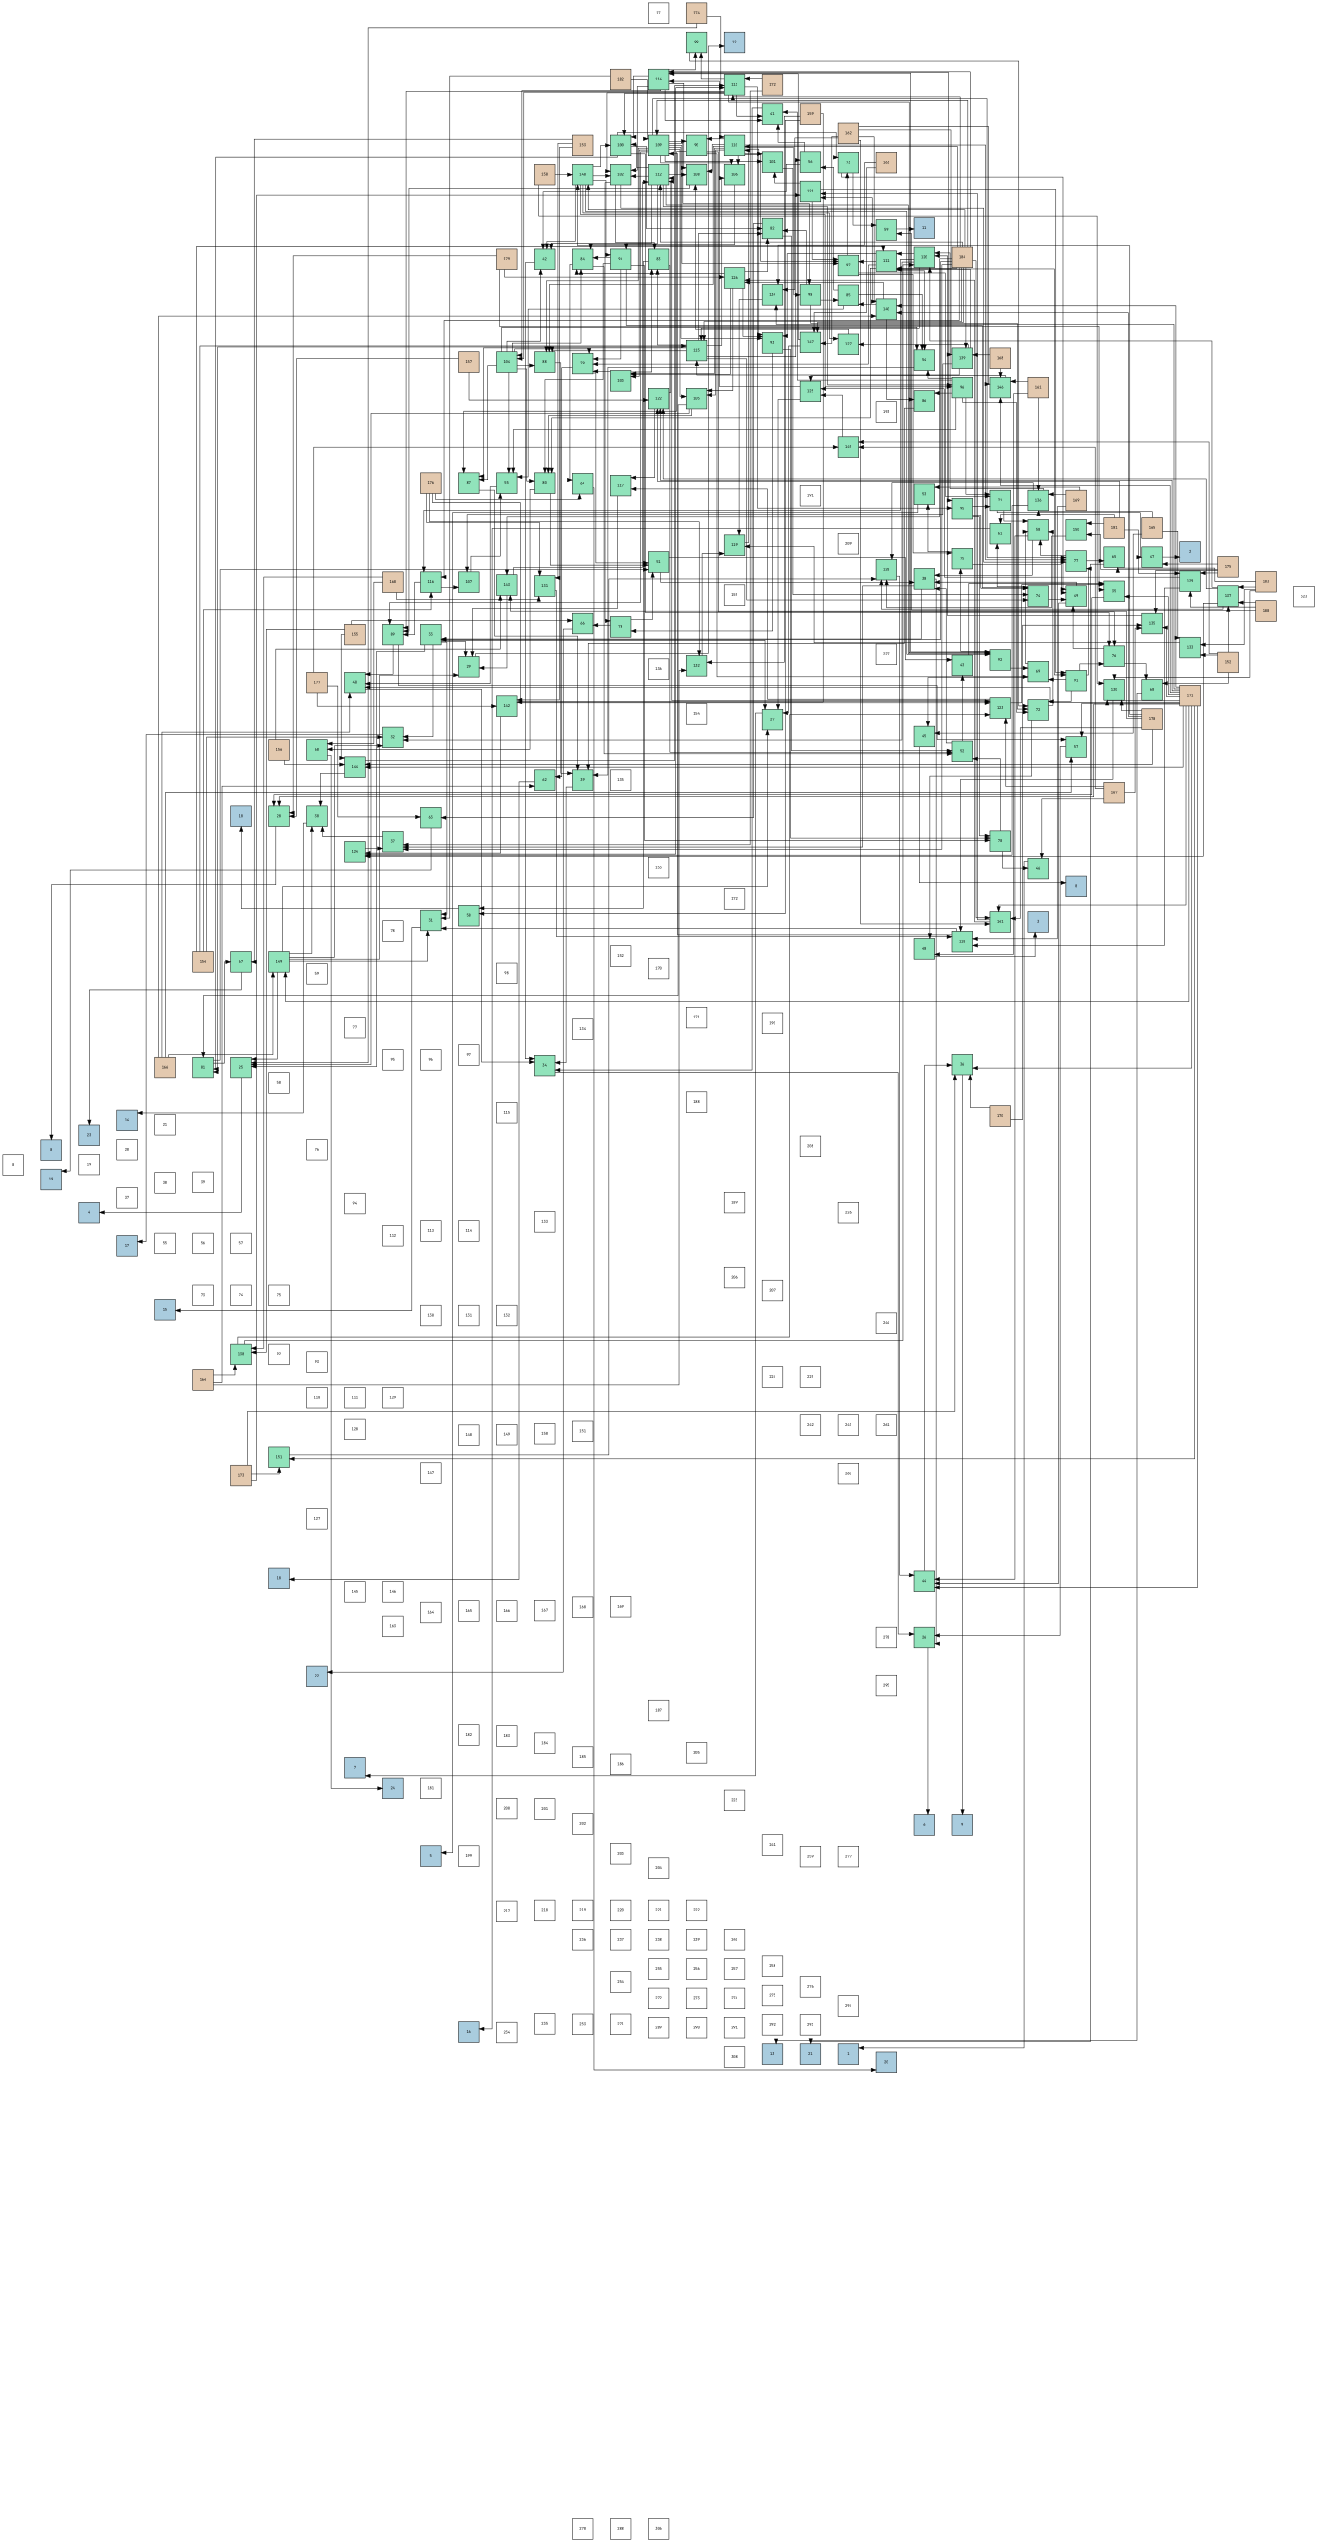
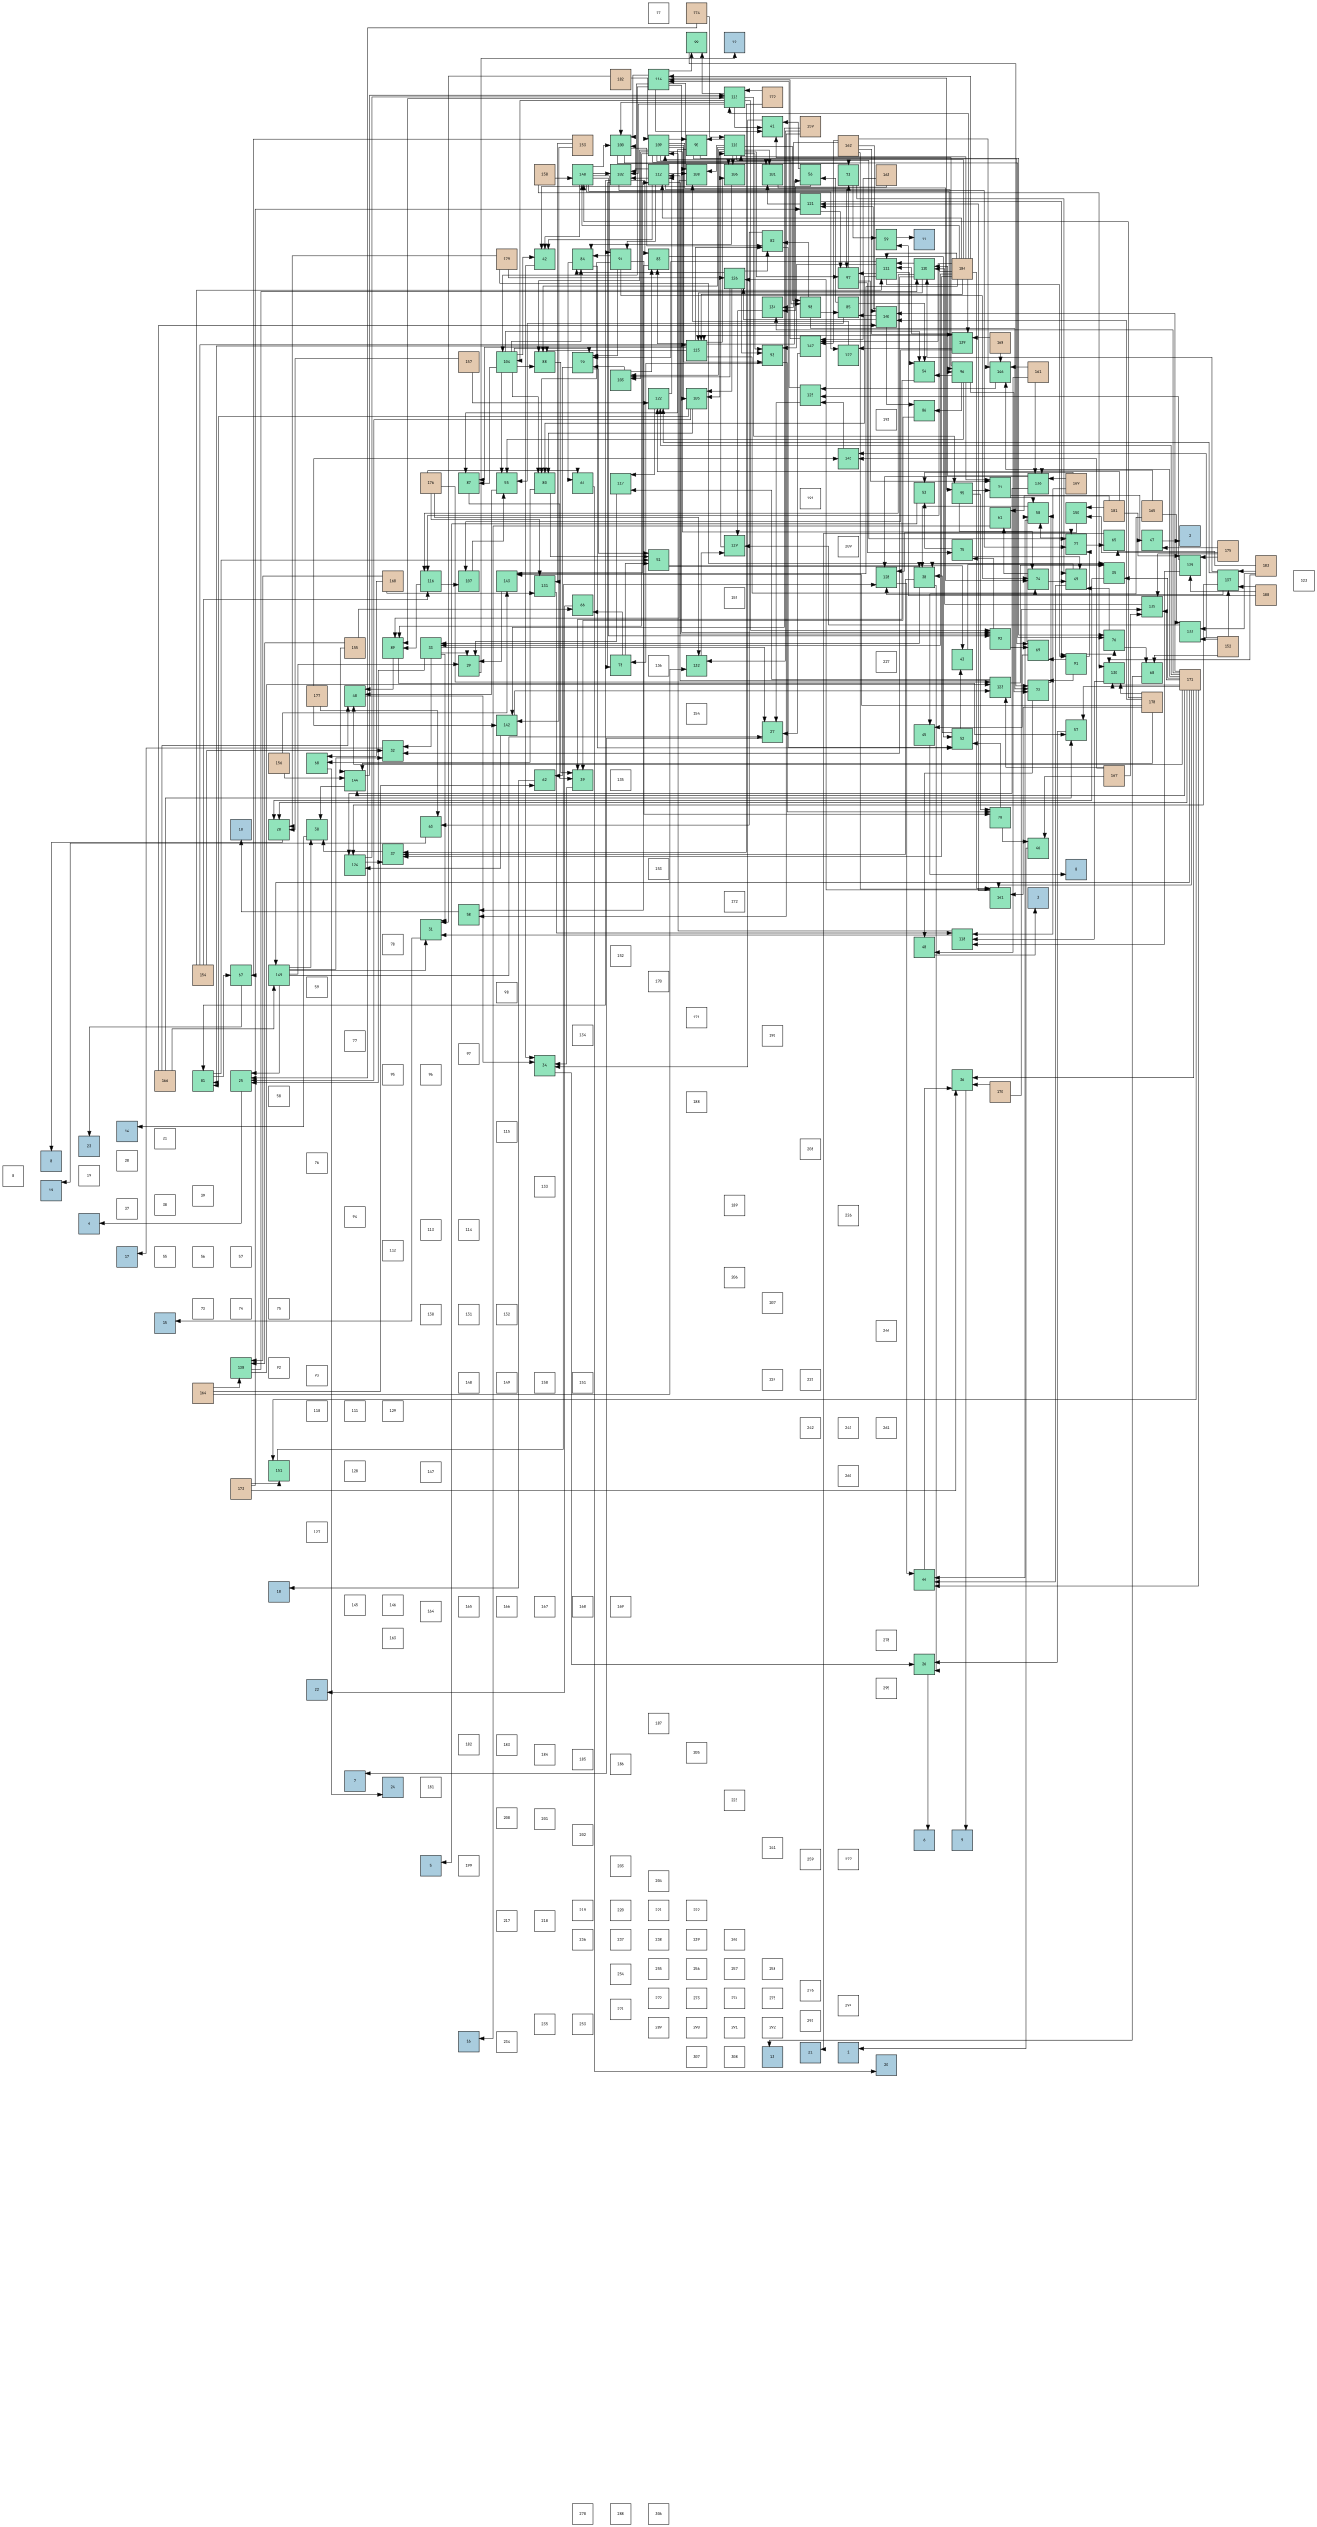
(216, 313) -> (606, 725)
none -> (697, 2057)
